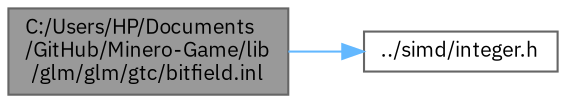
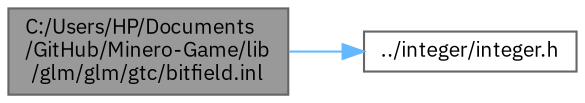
(461, 52) -> (470, 52)
